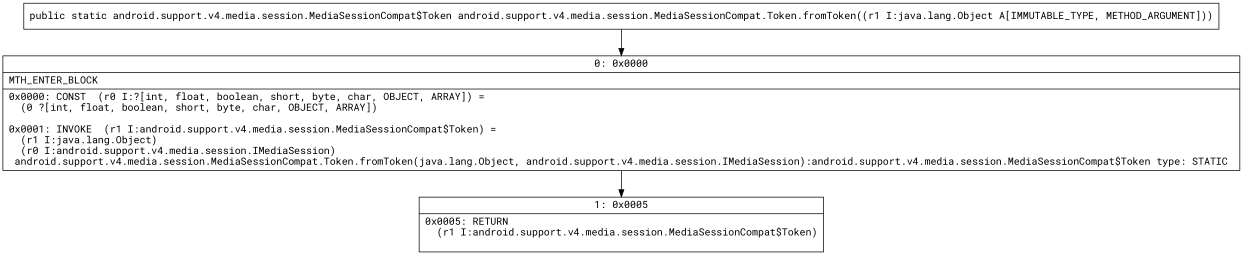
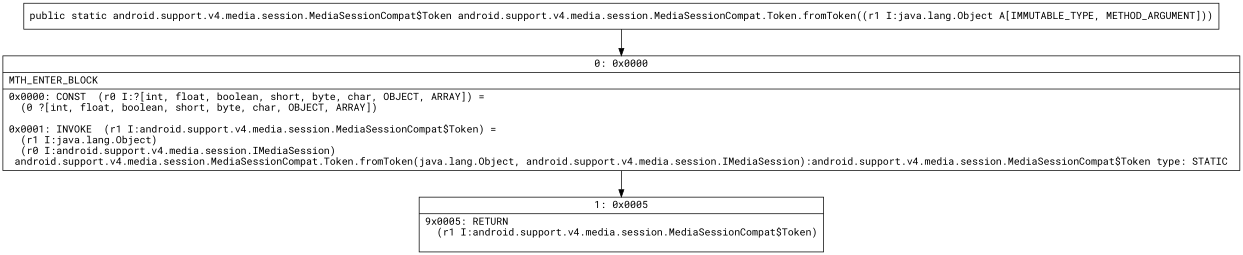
(473, 222) -> (473, 222)
